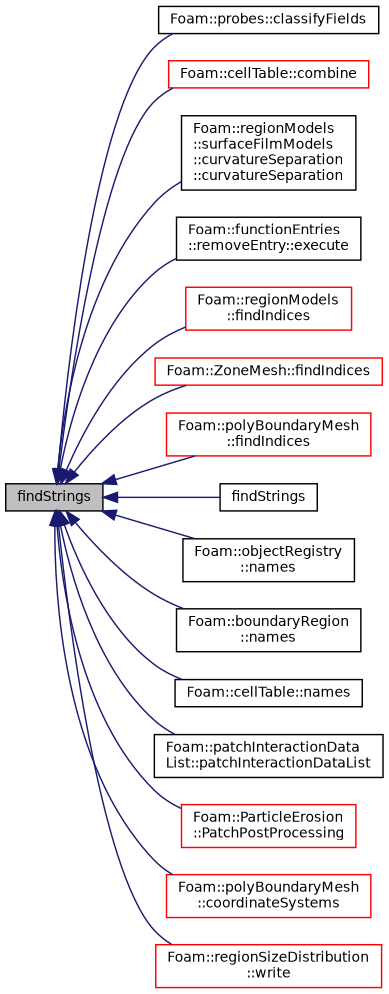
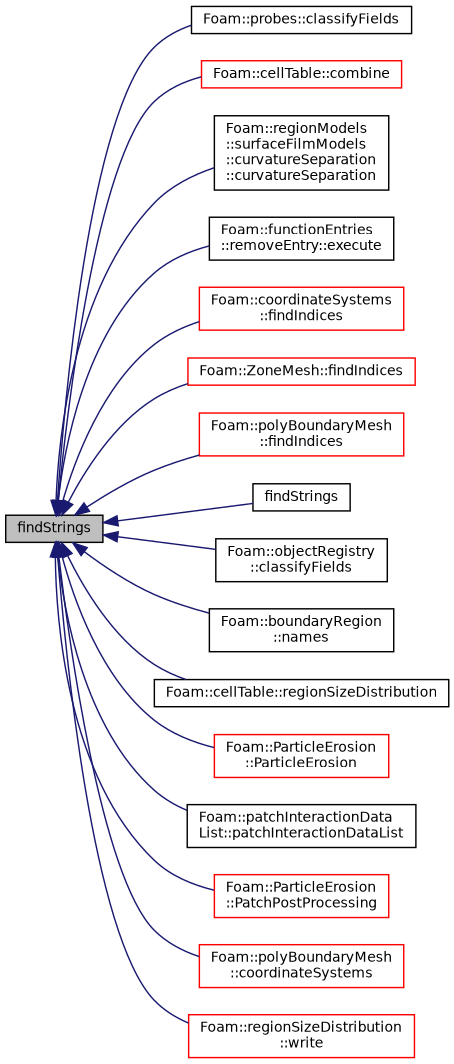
(269, 309) -> (302, 309)
(269, 560) -> (302, 560)
(269, 693) -> (302, 693)
none -> (302, 756)
